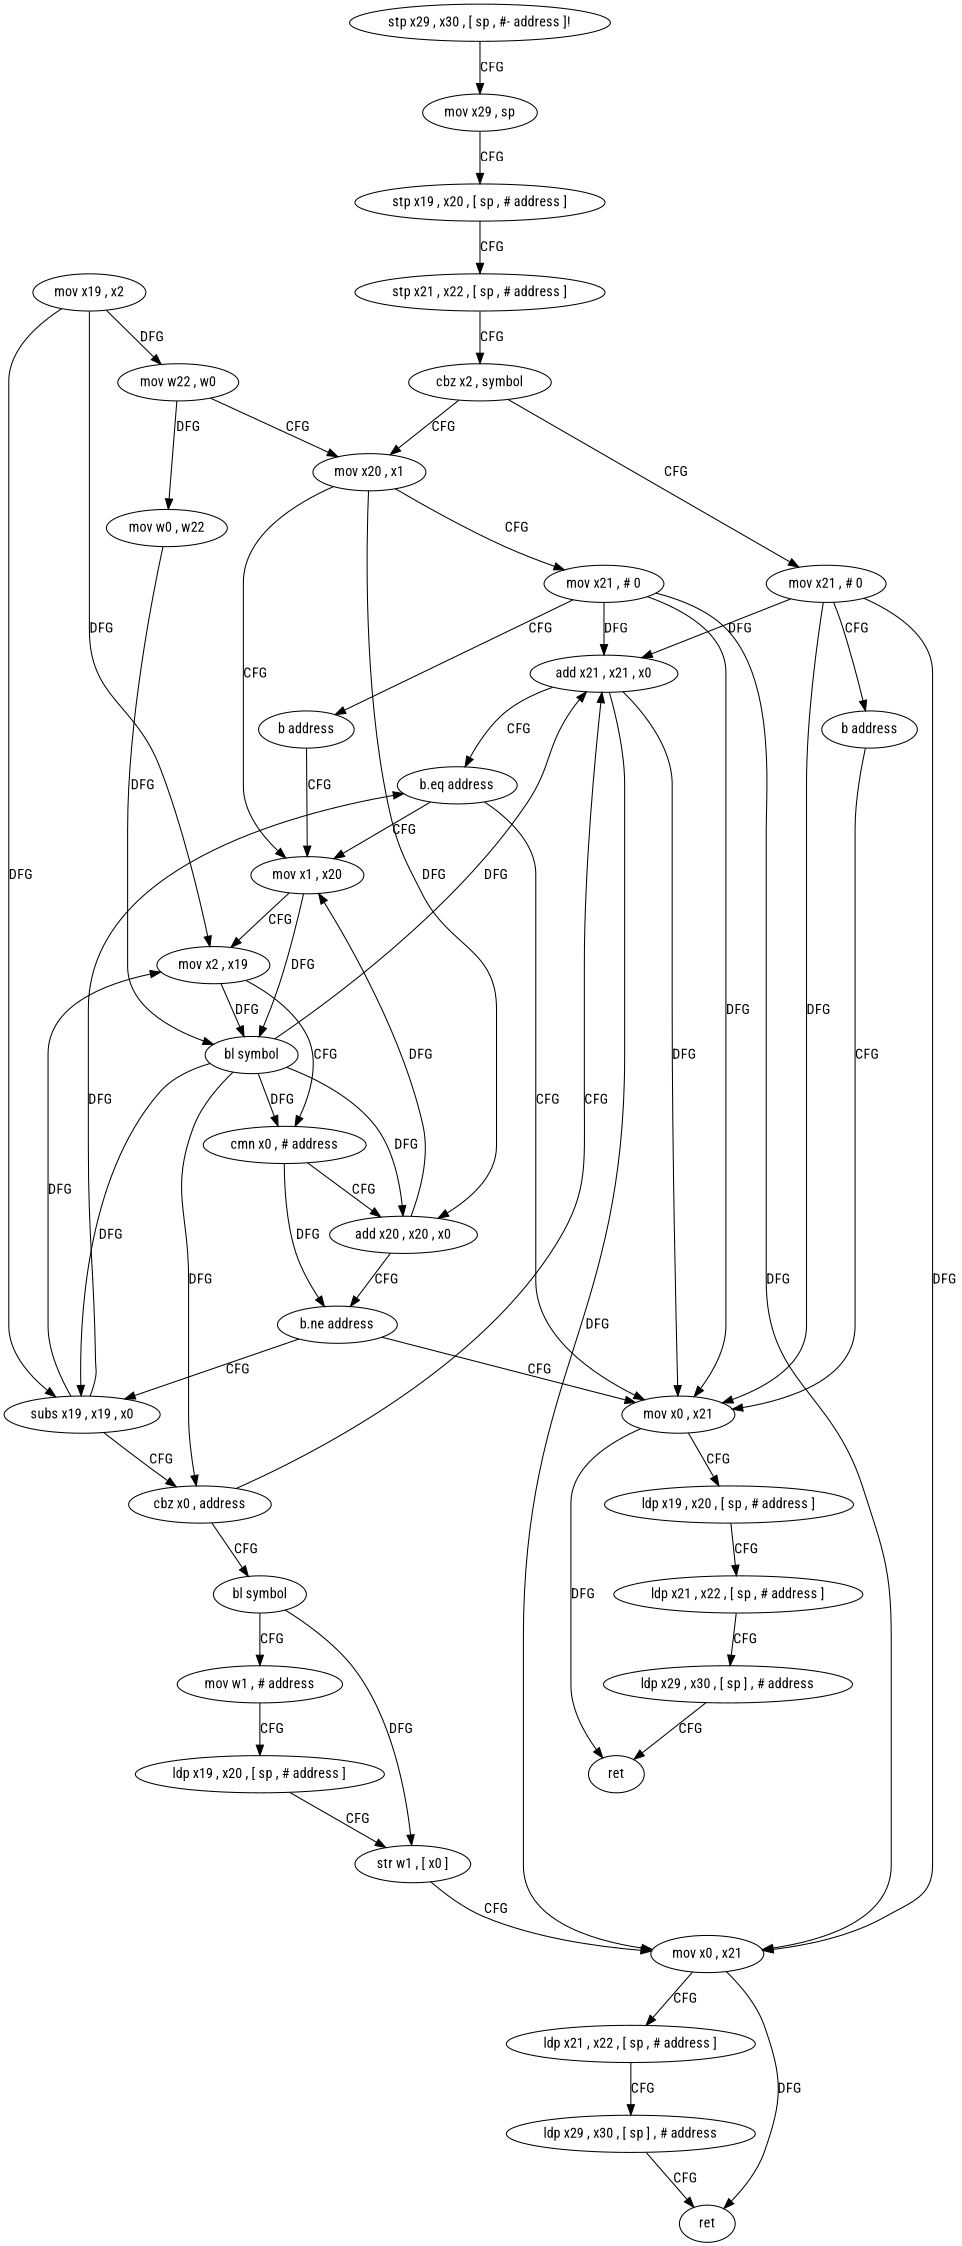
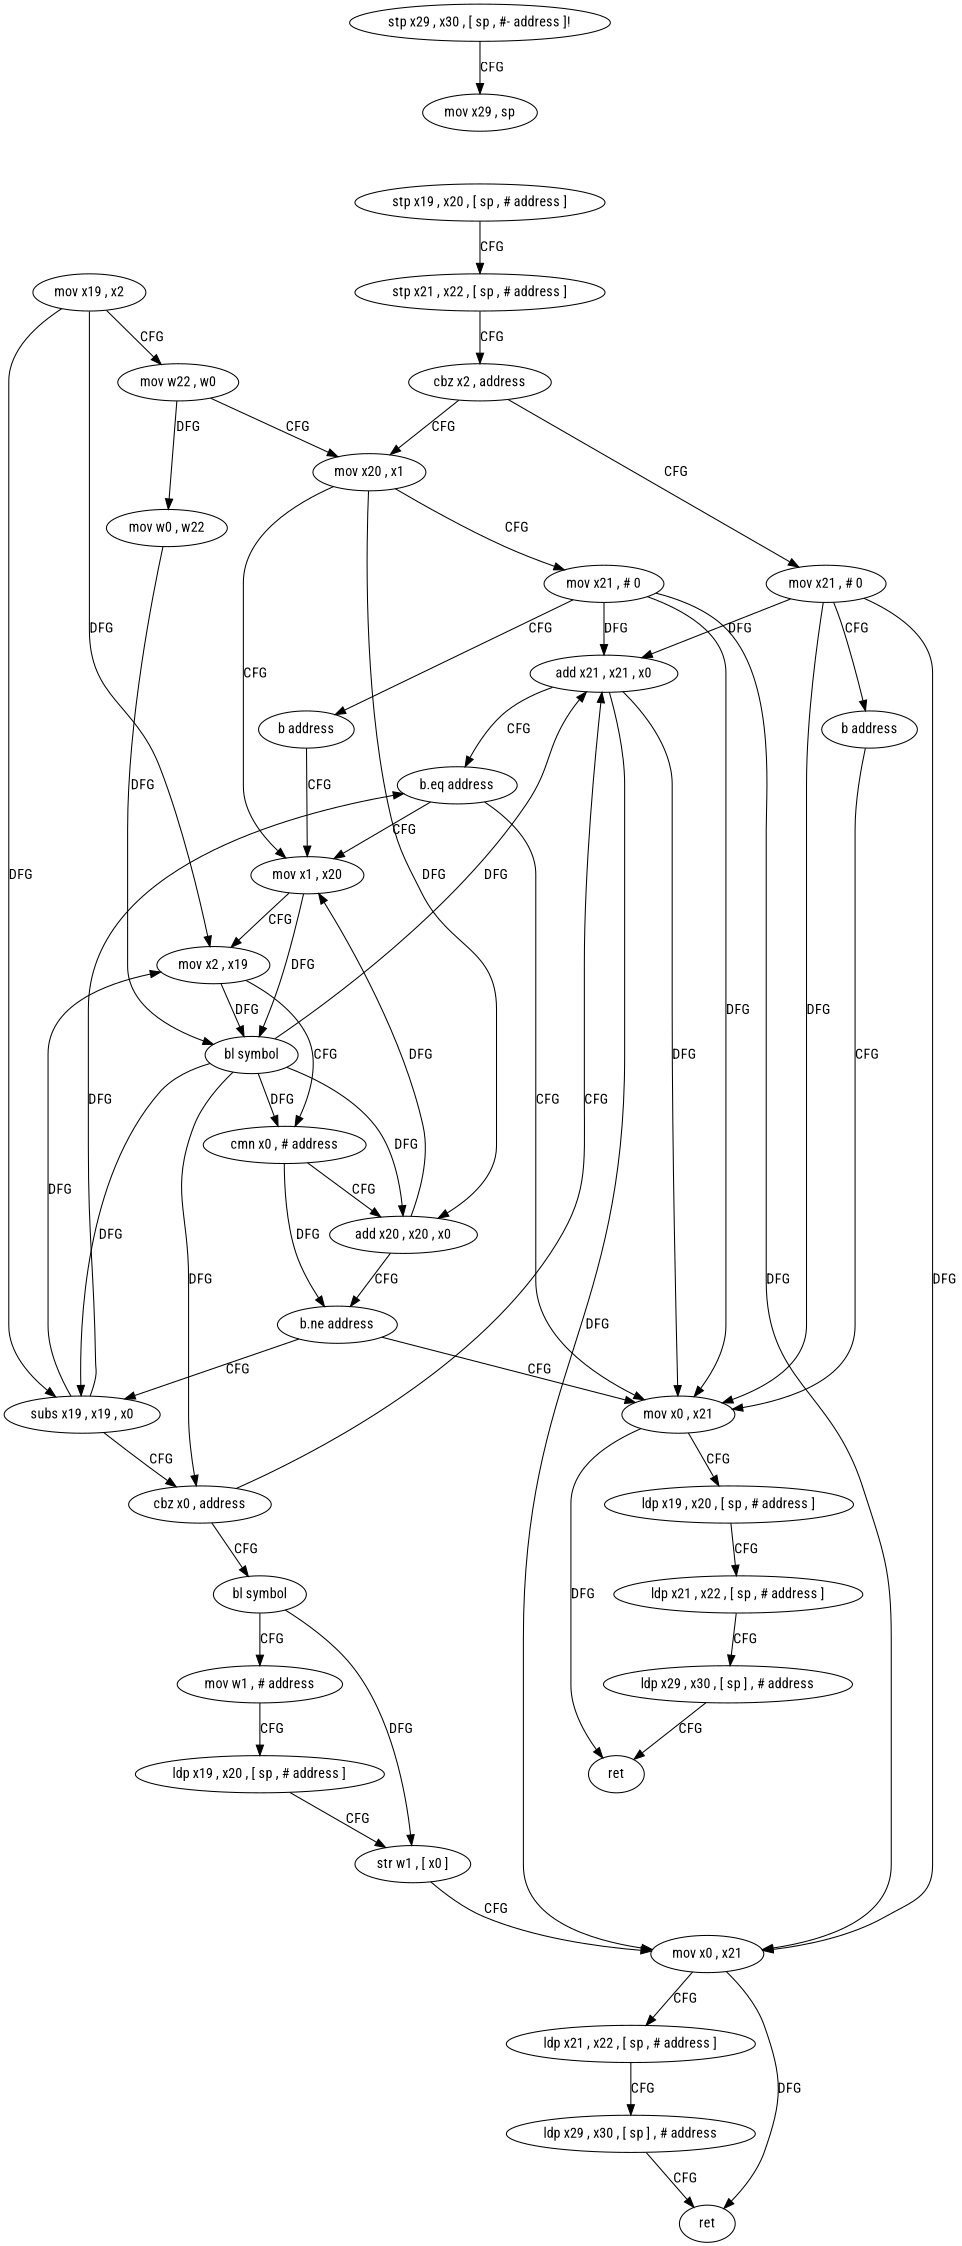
(480, 152) -> none
(152, 337) -> (152, 337)
(480, 382) -> (480, 382)
